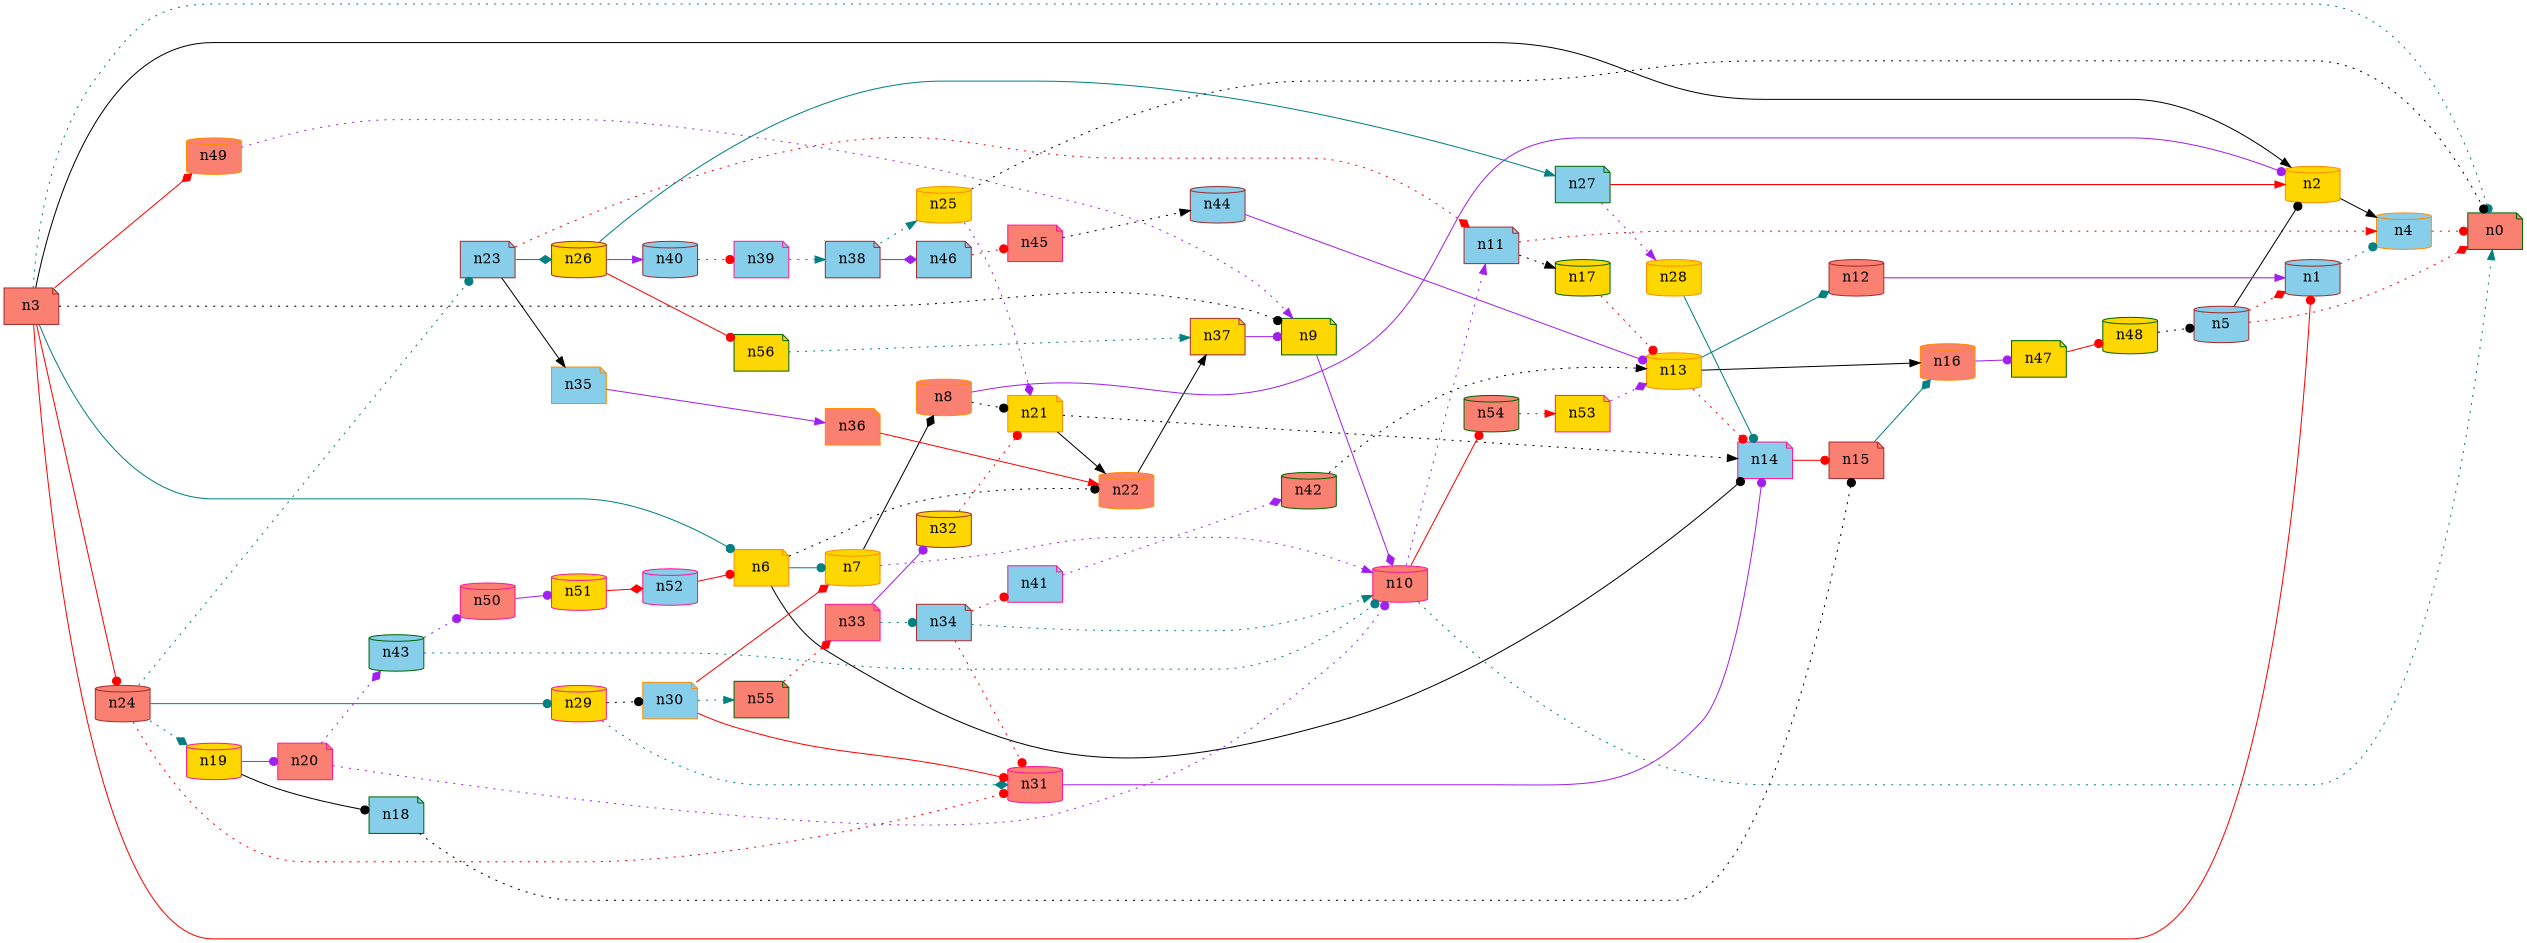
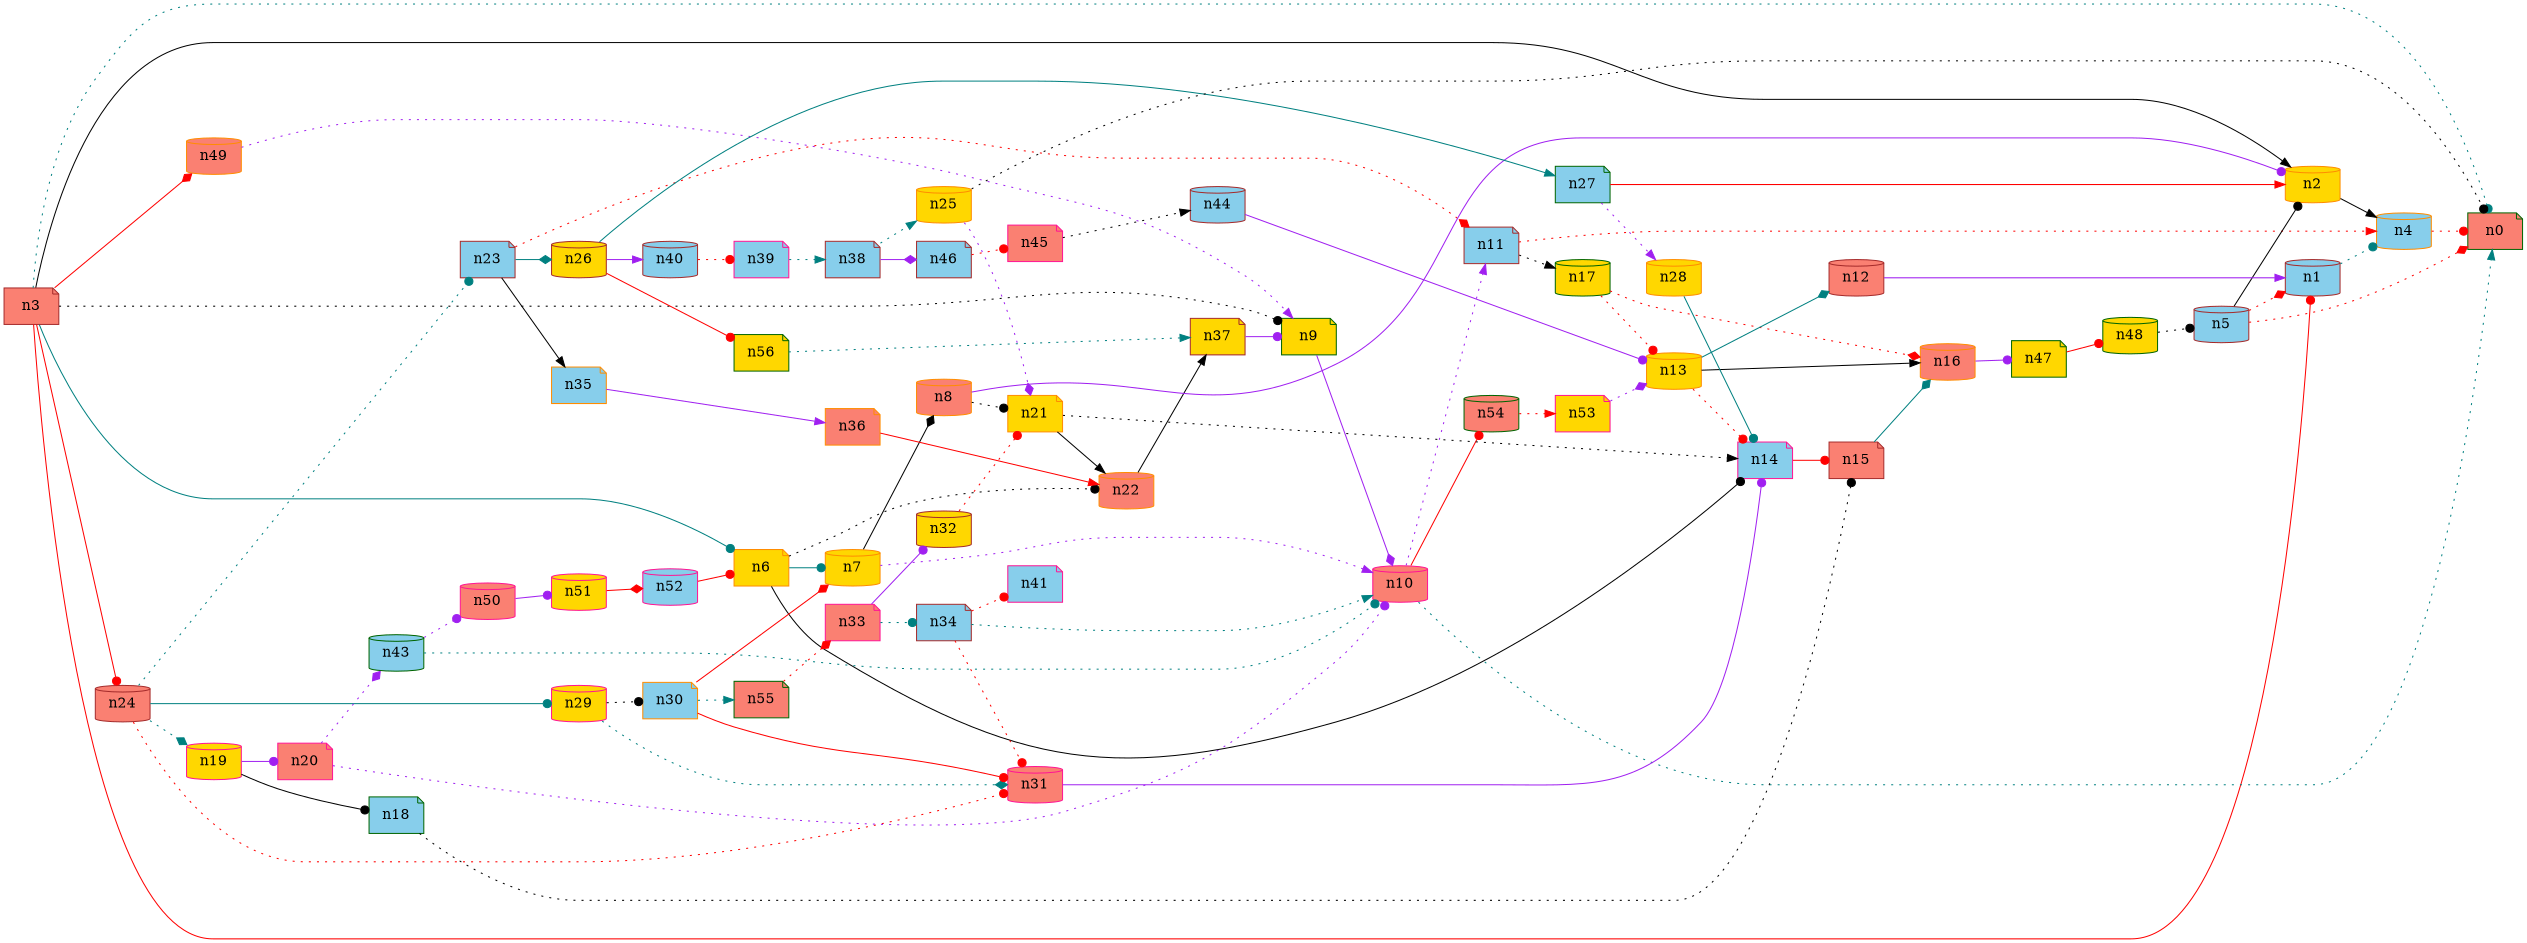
none -> (1743, 324)
(1309, 491) -> none
